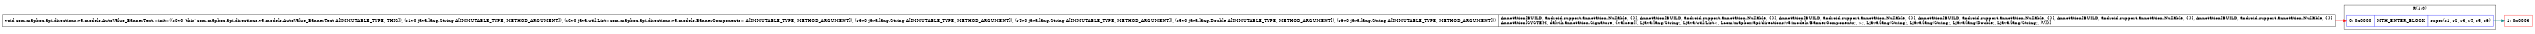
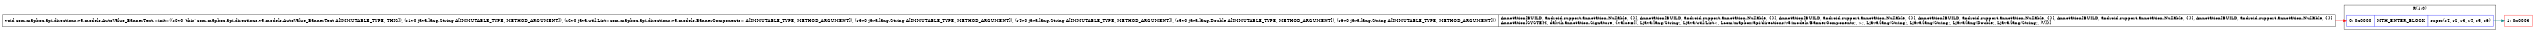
(2461, 21) -> (2461, 21)
